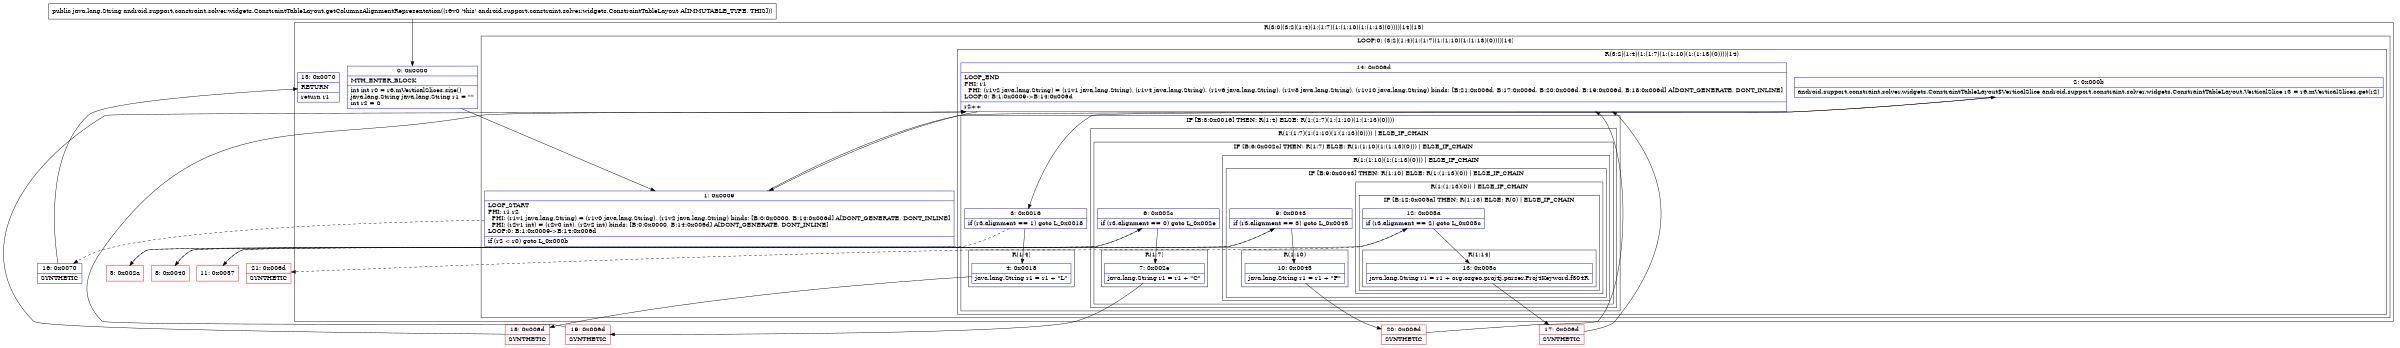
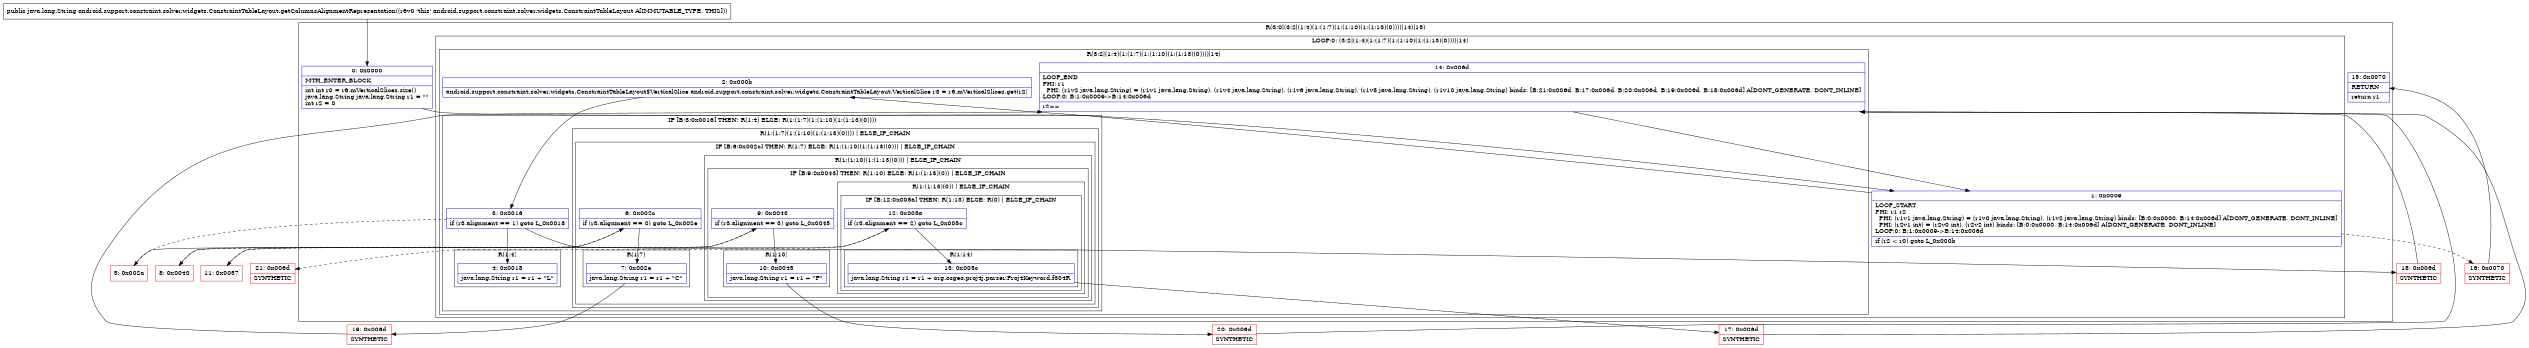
(60, 273) -> (2487, 273)
(762, 295) -> (1457, 255)
